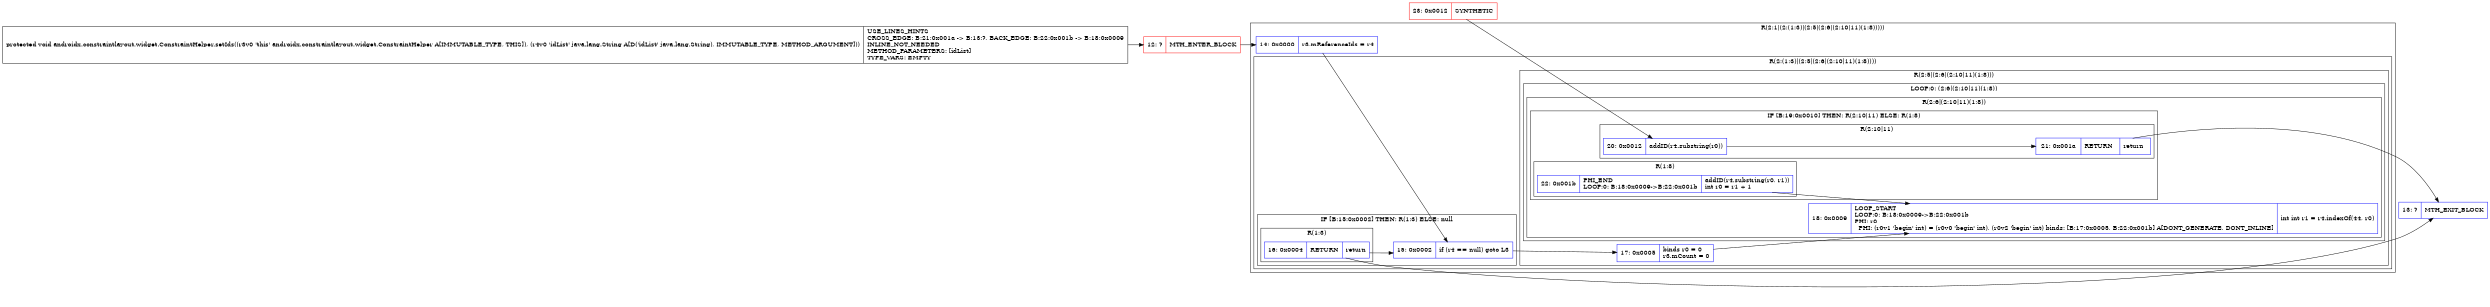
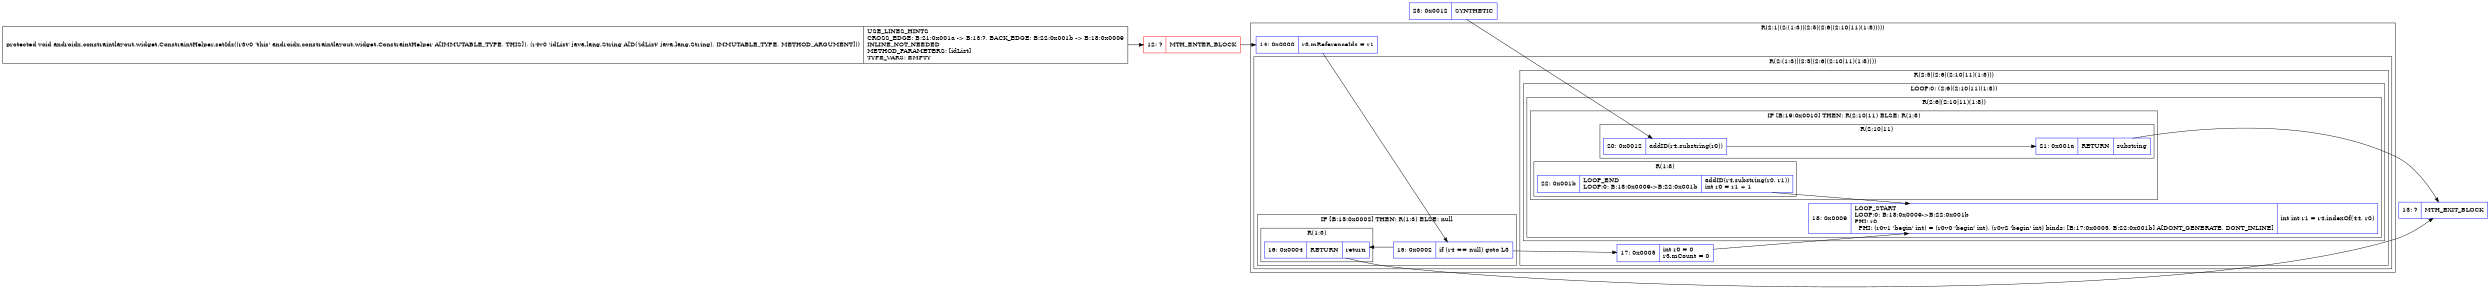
(1453, 11) -> (1453, 11)
(1338, 45) -> (1338, 45)
(2133, 146) -> (2132, 146)
(1598, 180) -> (1601, 180)
(1683, 250) -> (1678, 250)
(1379, 253) -> (1384, 247)
